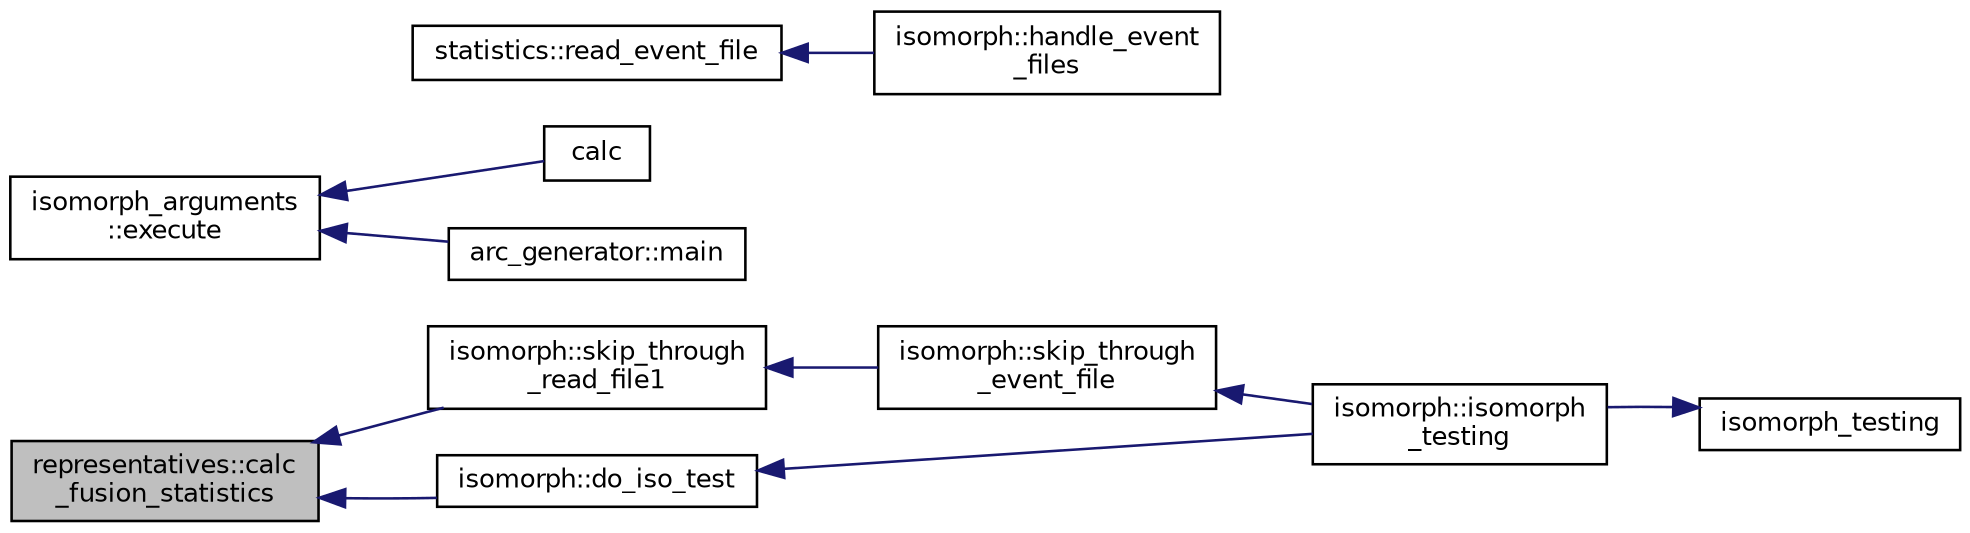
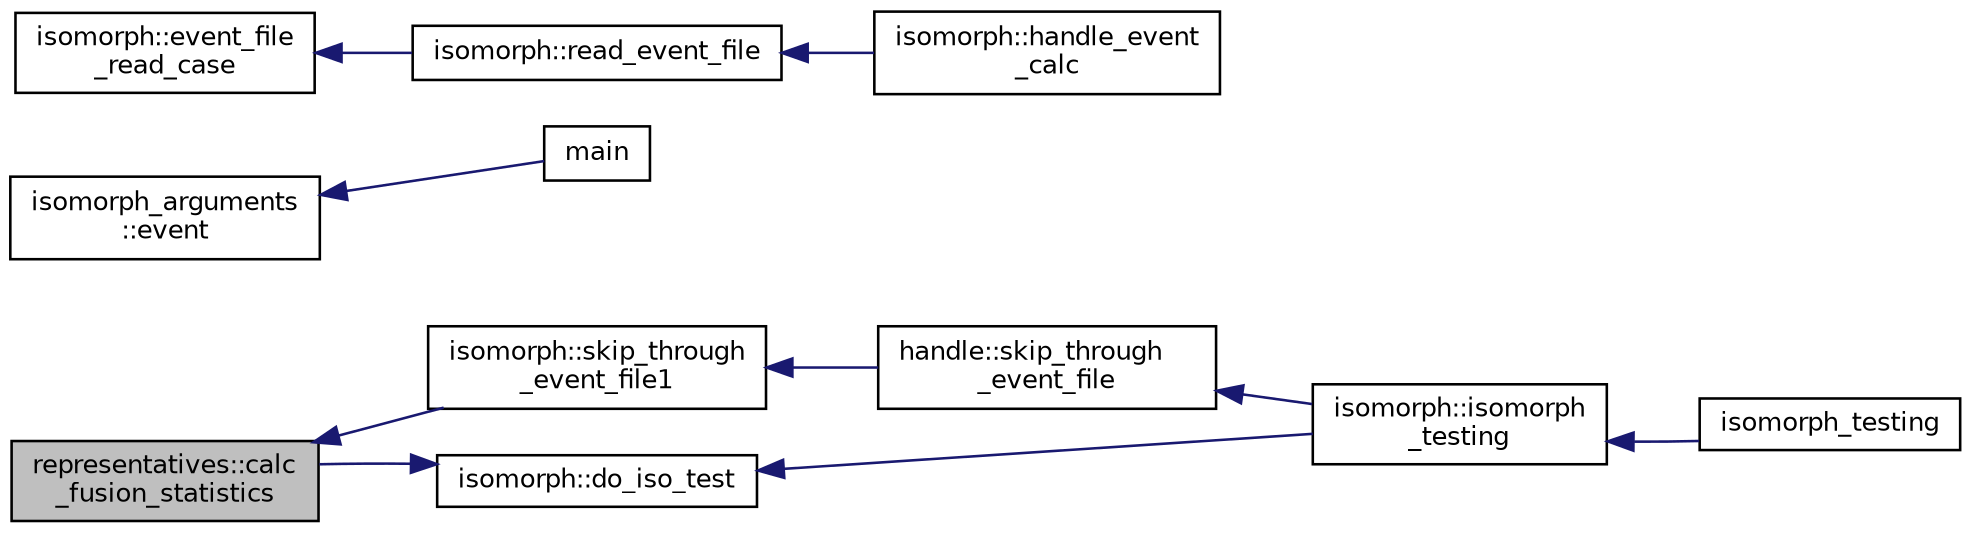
none -> (165, 53)
(597, 53) -> (597, 53)
(1047, 53) -> (1047, 53)
(597, 153) -> (597, 153)
(165, 218) -> (165, 218)
(597, 254) -> none
(597, 368) -> (597, 368)
(1047, 368) -> (1047, 368)
(1640, 407) -> (1667, 442)
(391, 498) -> (365, 464)
